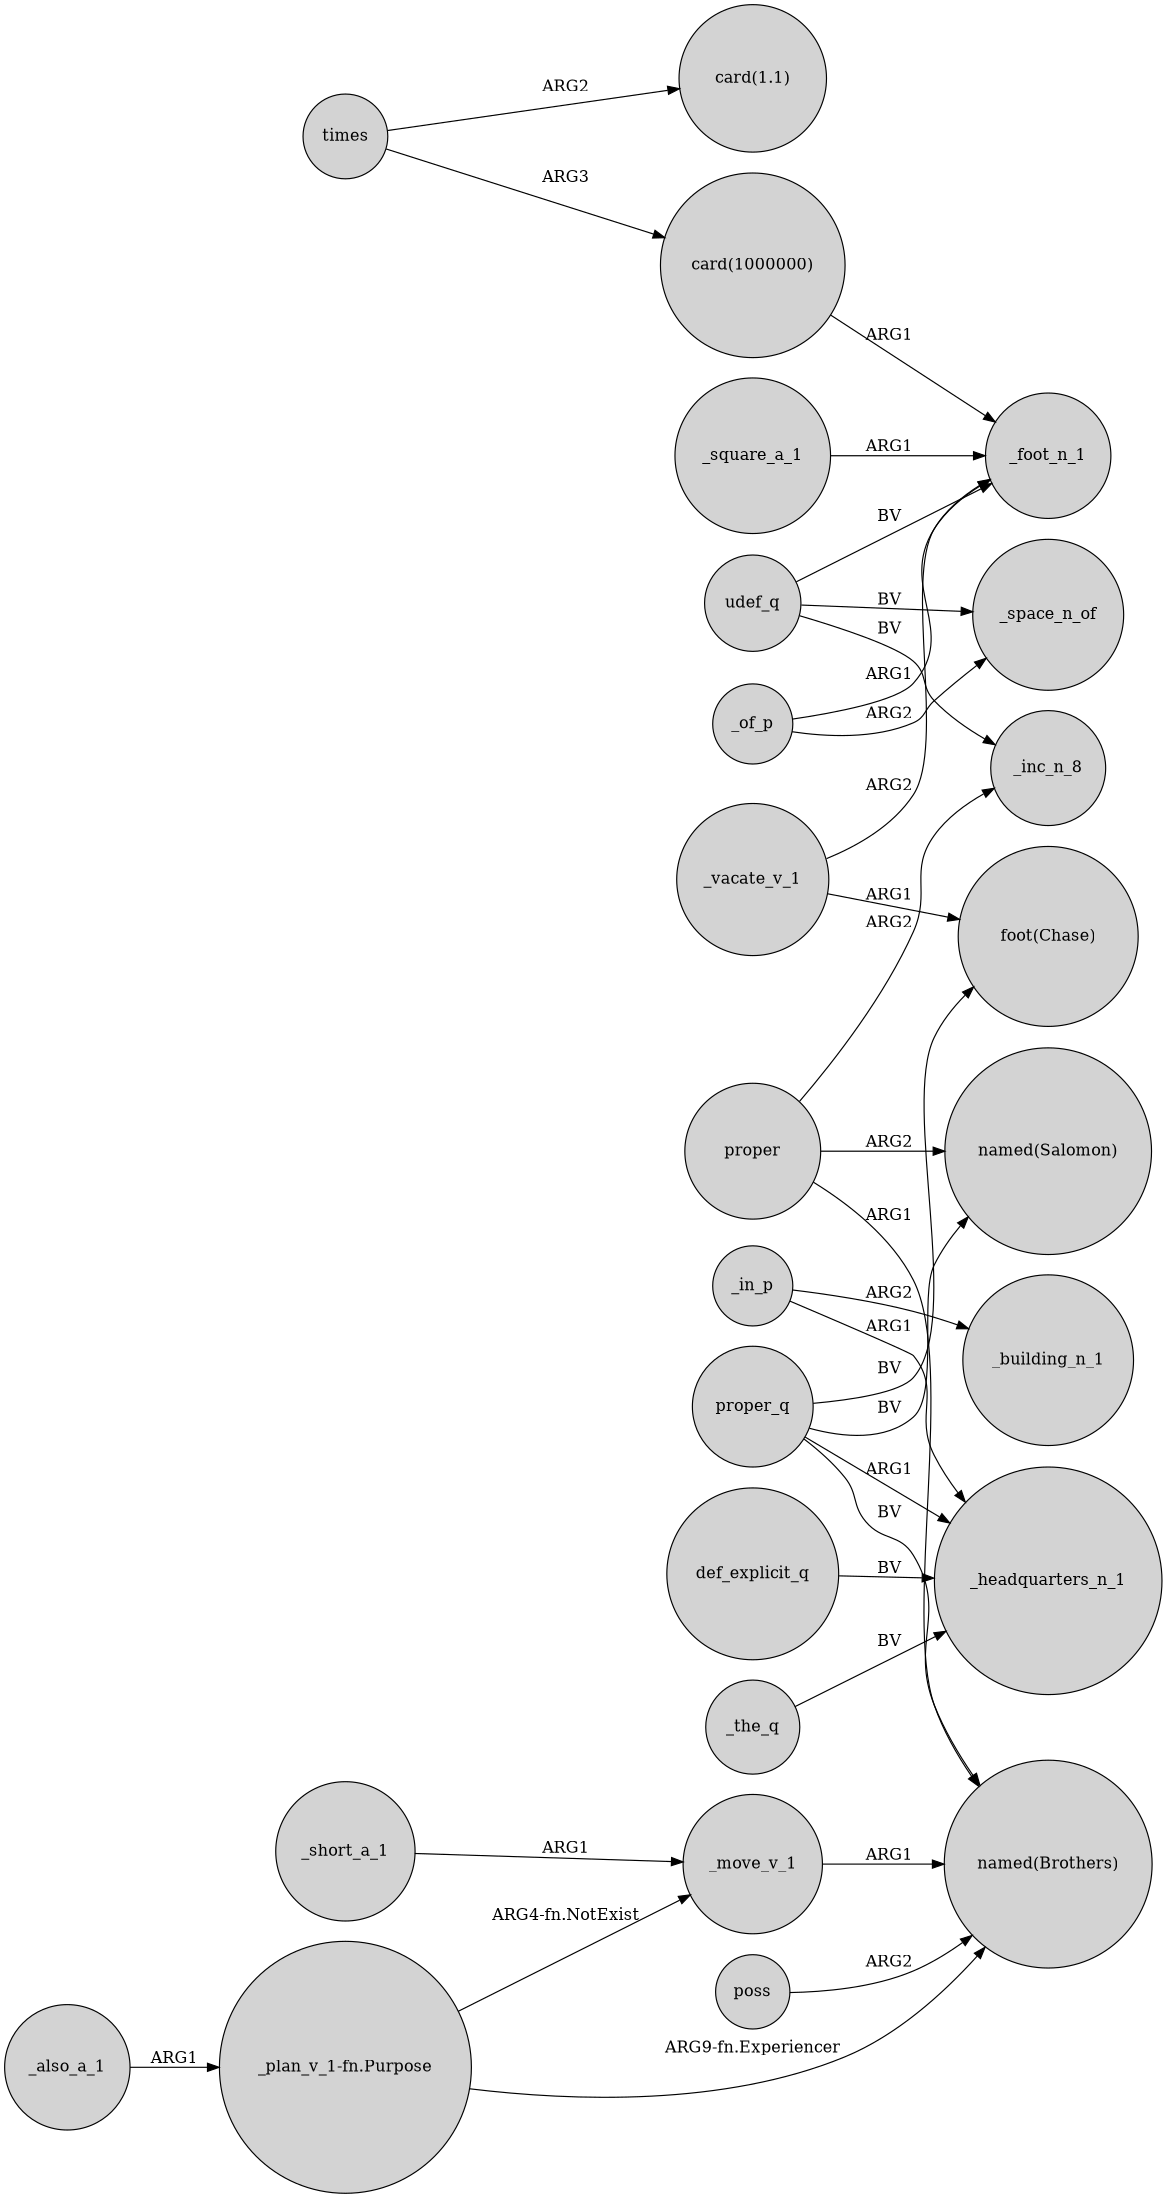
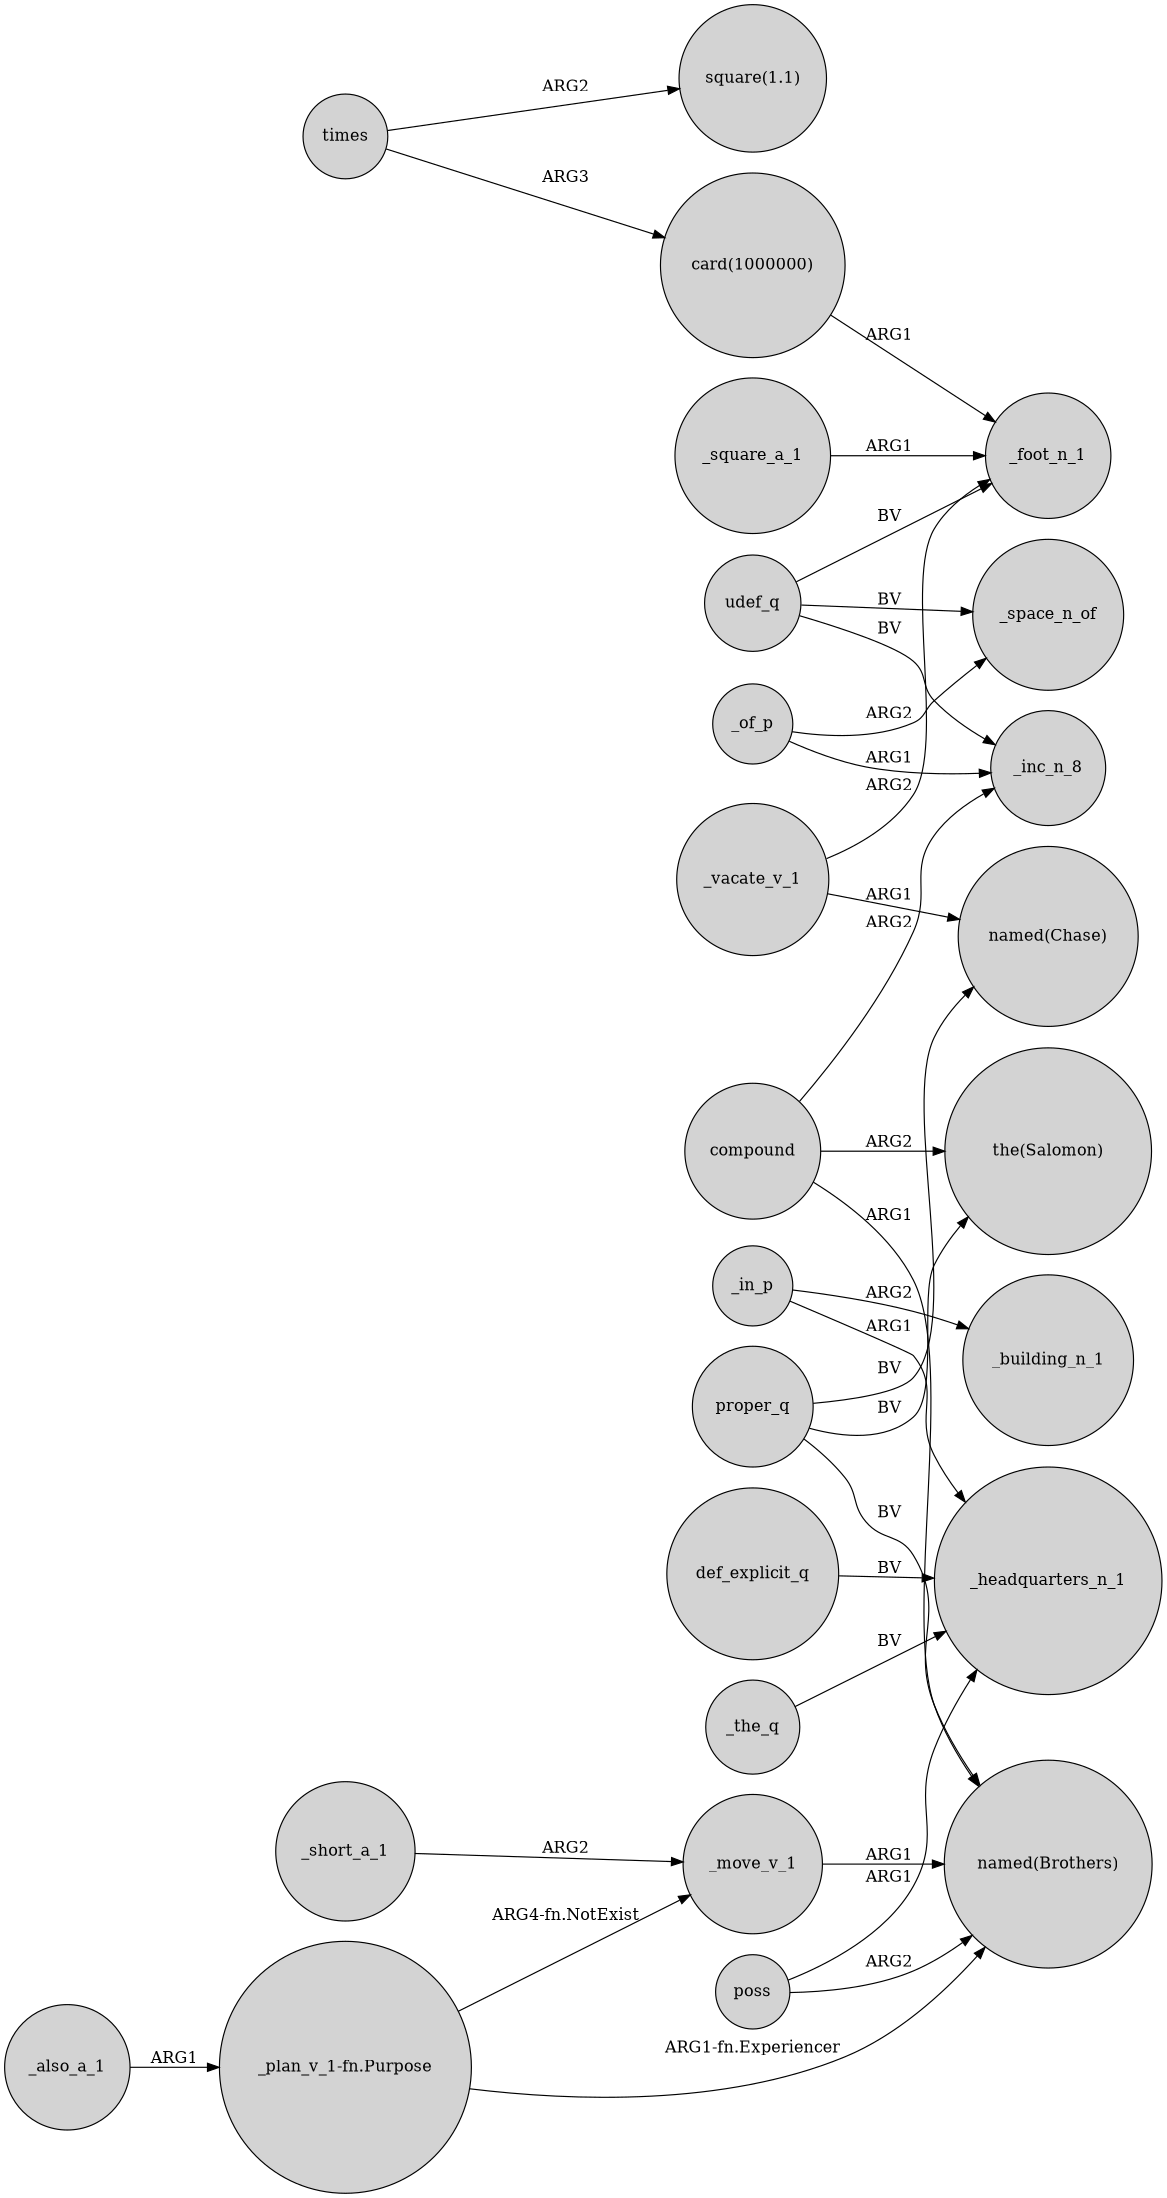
(753, 78) -> (753, 78)
(931, 639) -> (882, 770)
(1048, 936) -> (1048, 936)
(753, 1151) -> (753, 1151)
(1048, 1151) -> (1048, 1151)
(872, 1477) -> (926, 1849)
(566, 1848) -> (566, 1848)
(753, 2048) -> (753, 2048)
